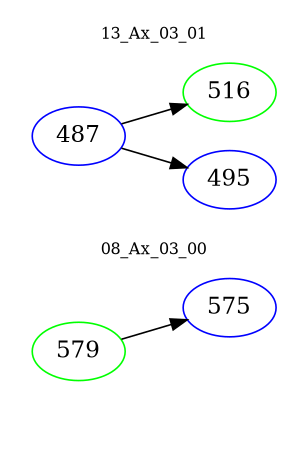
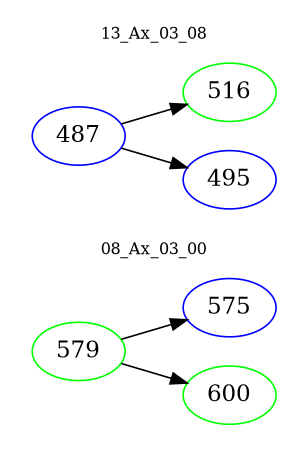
(154, 35) -> (154, 35)
none -> (230, 395)
